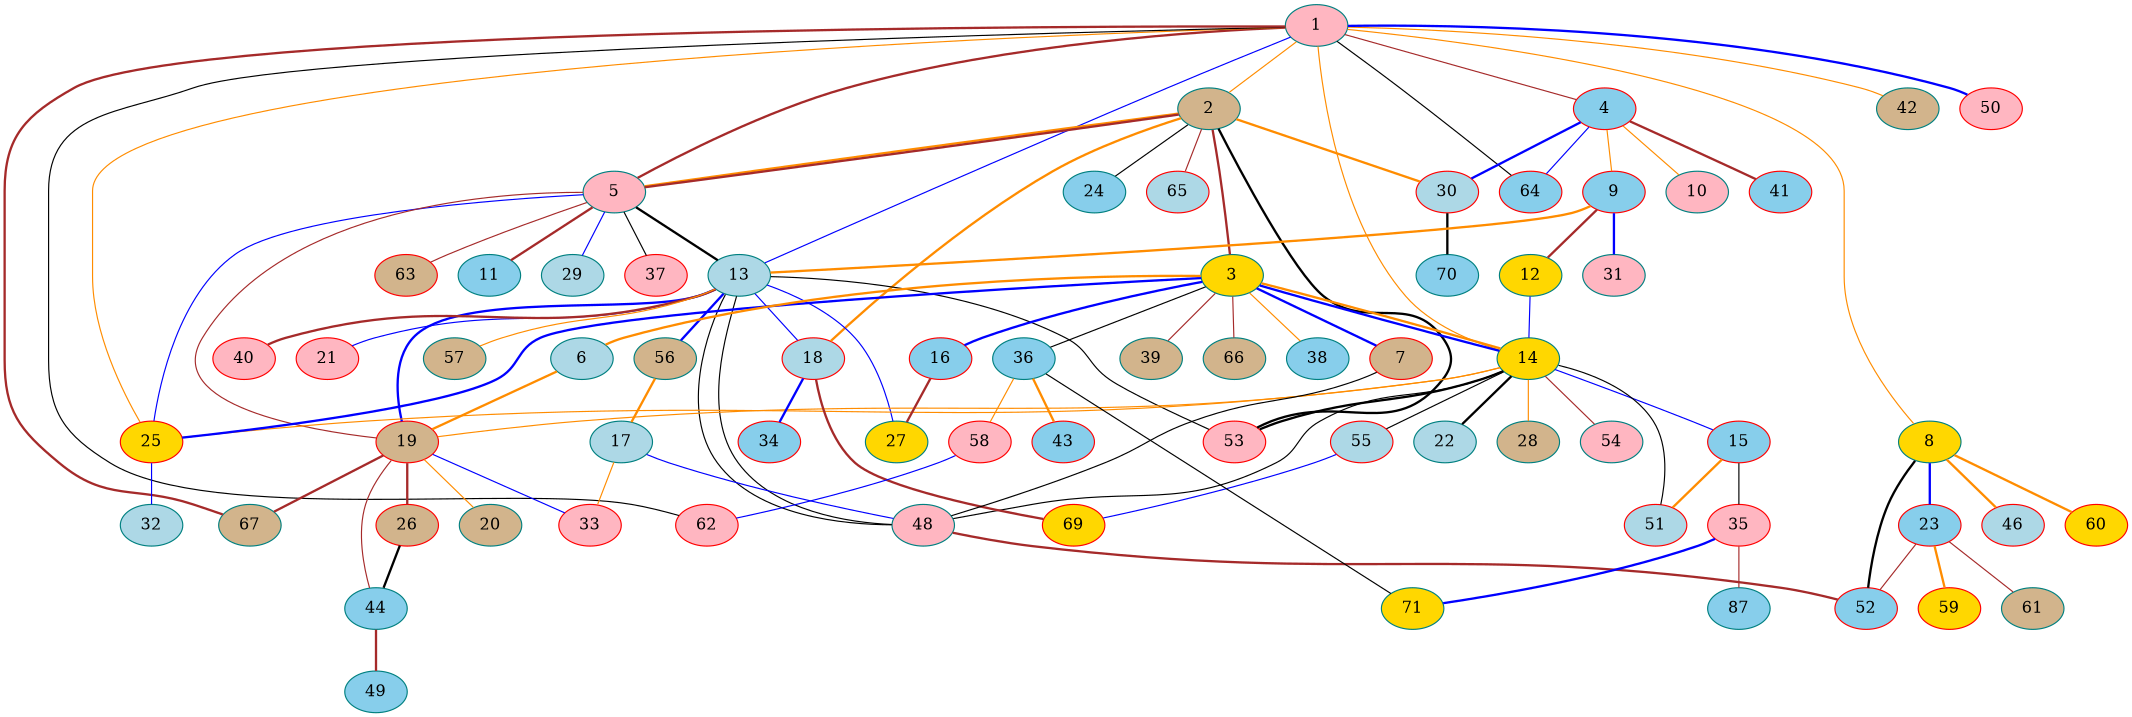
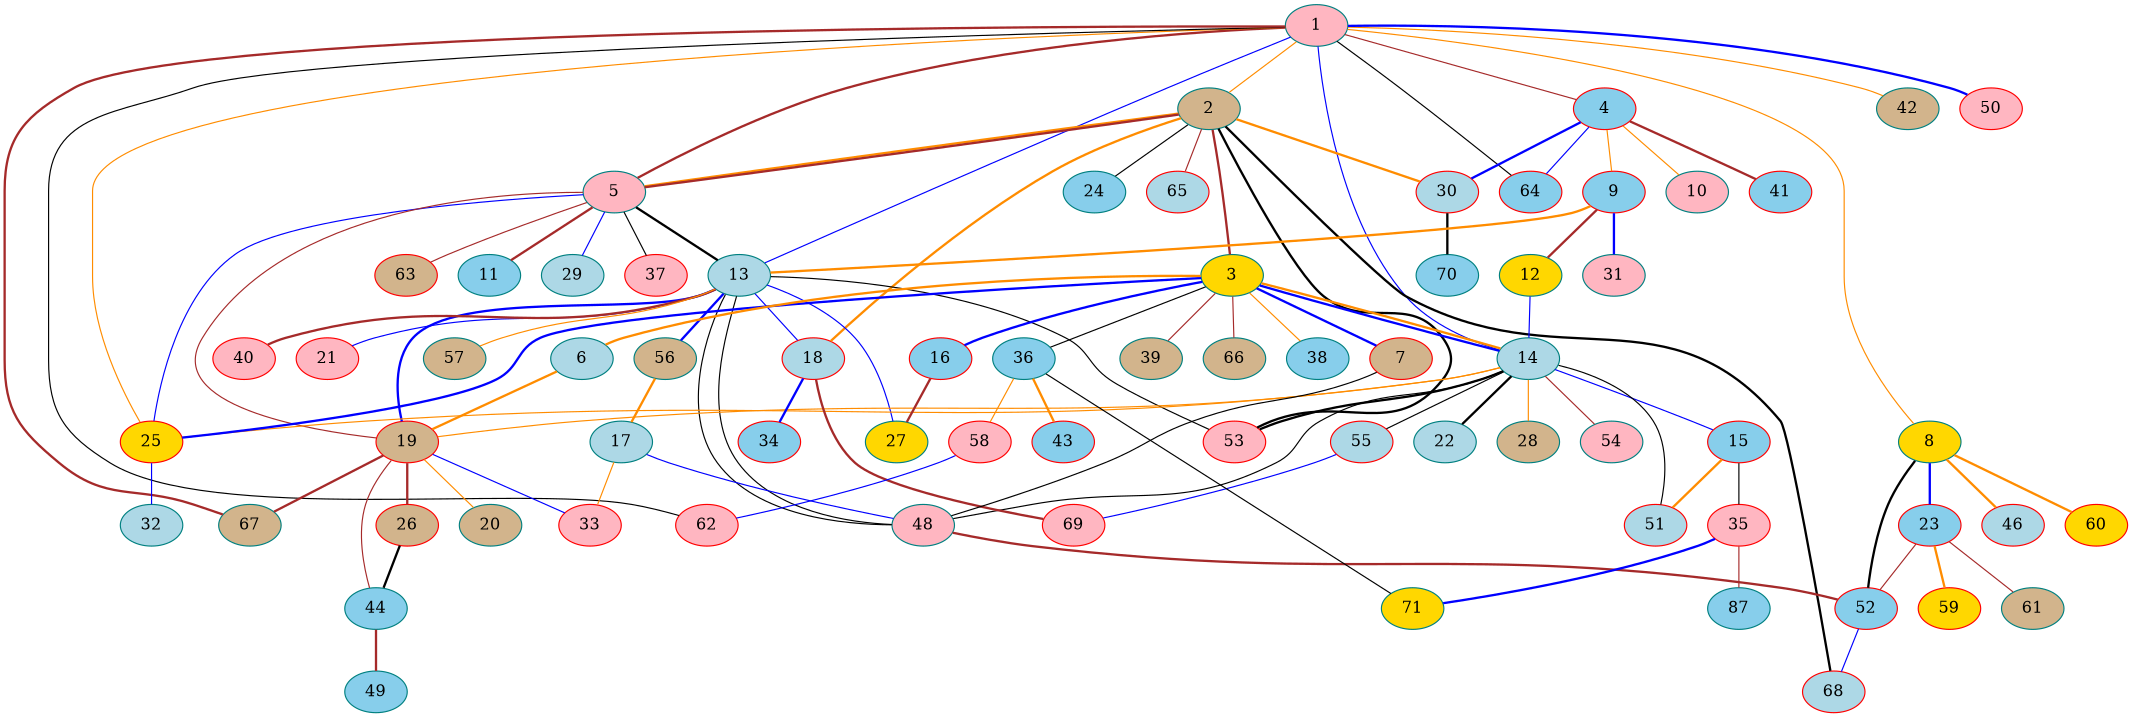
(1360, 220) -> (1360, 220)
(1528, 359) -> (1528, 359)
(1074, 525) -> (1074, 525)
none -> (1834, 692)
